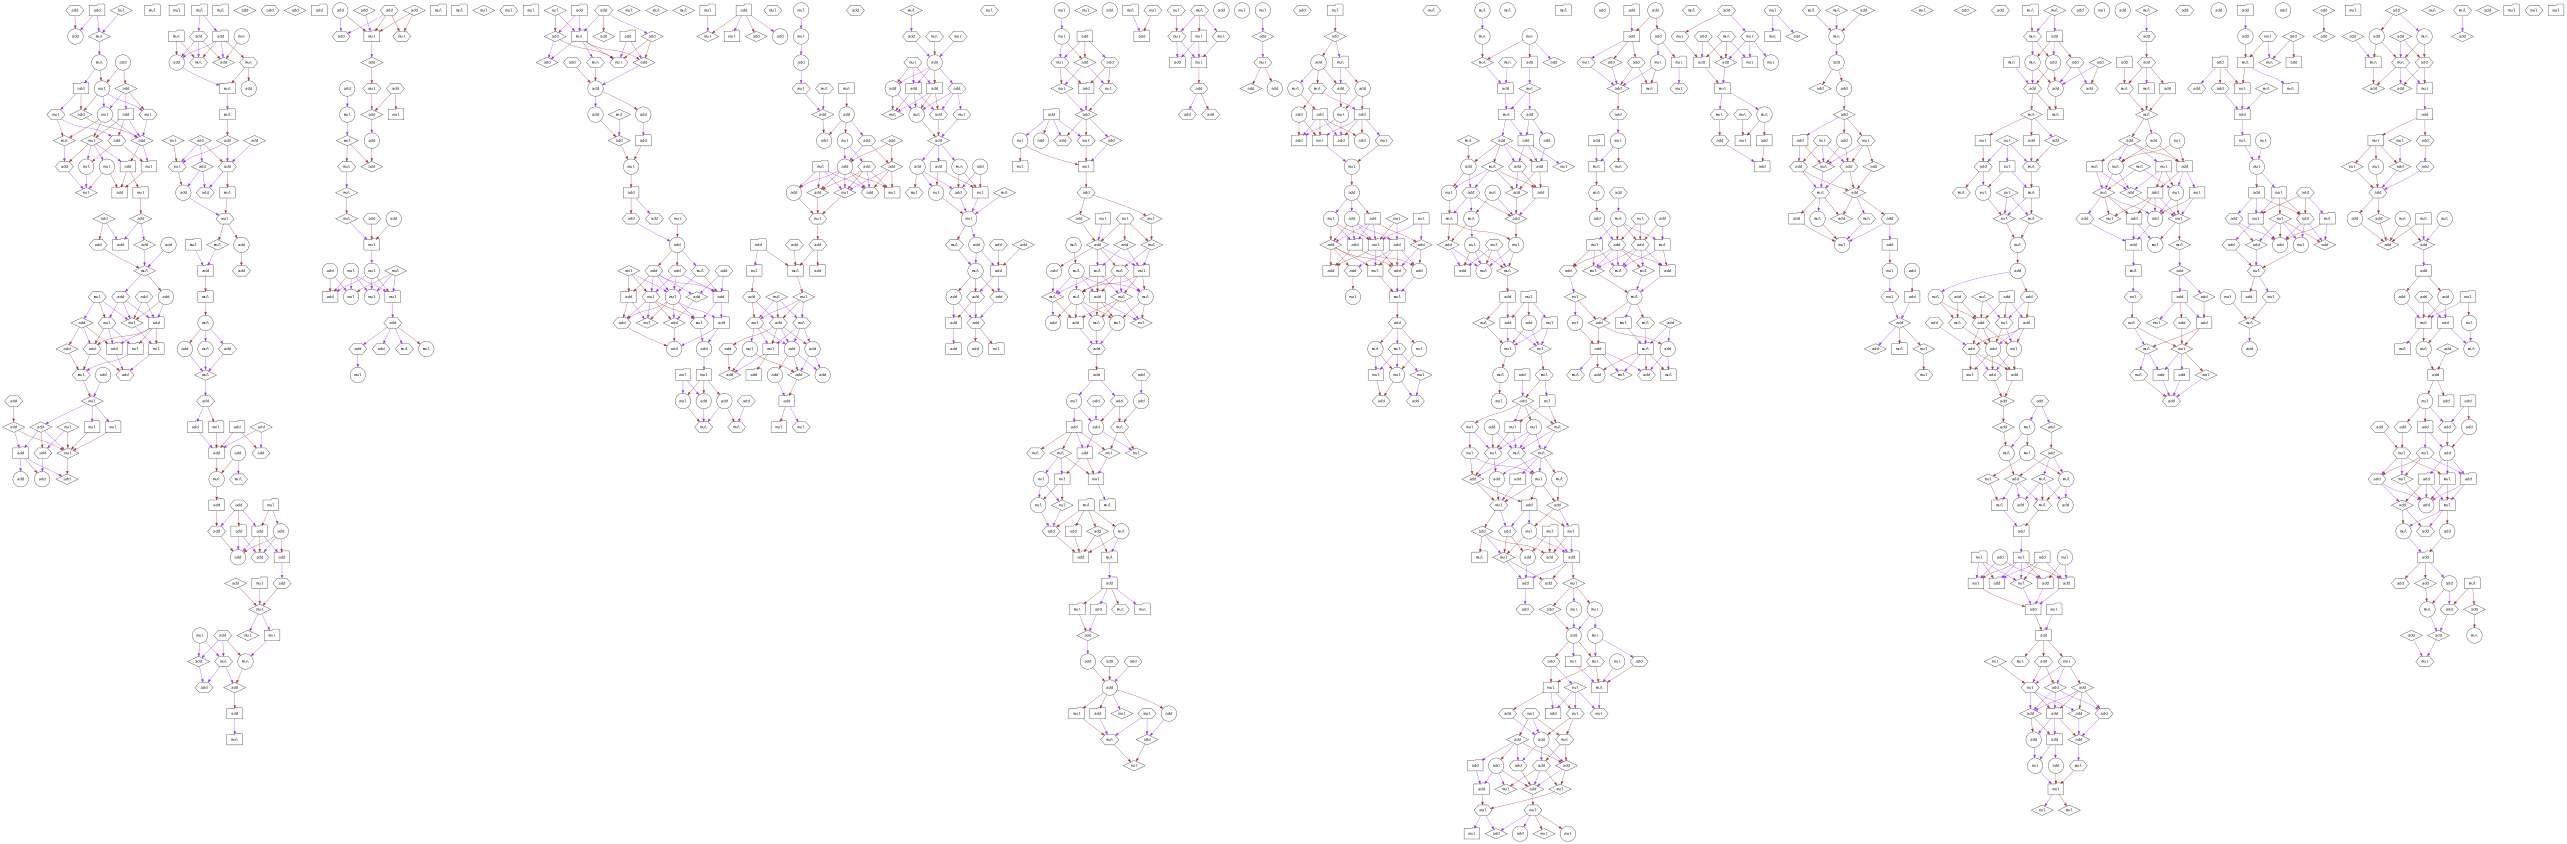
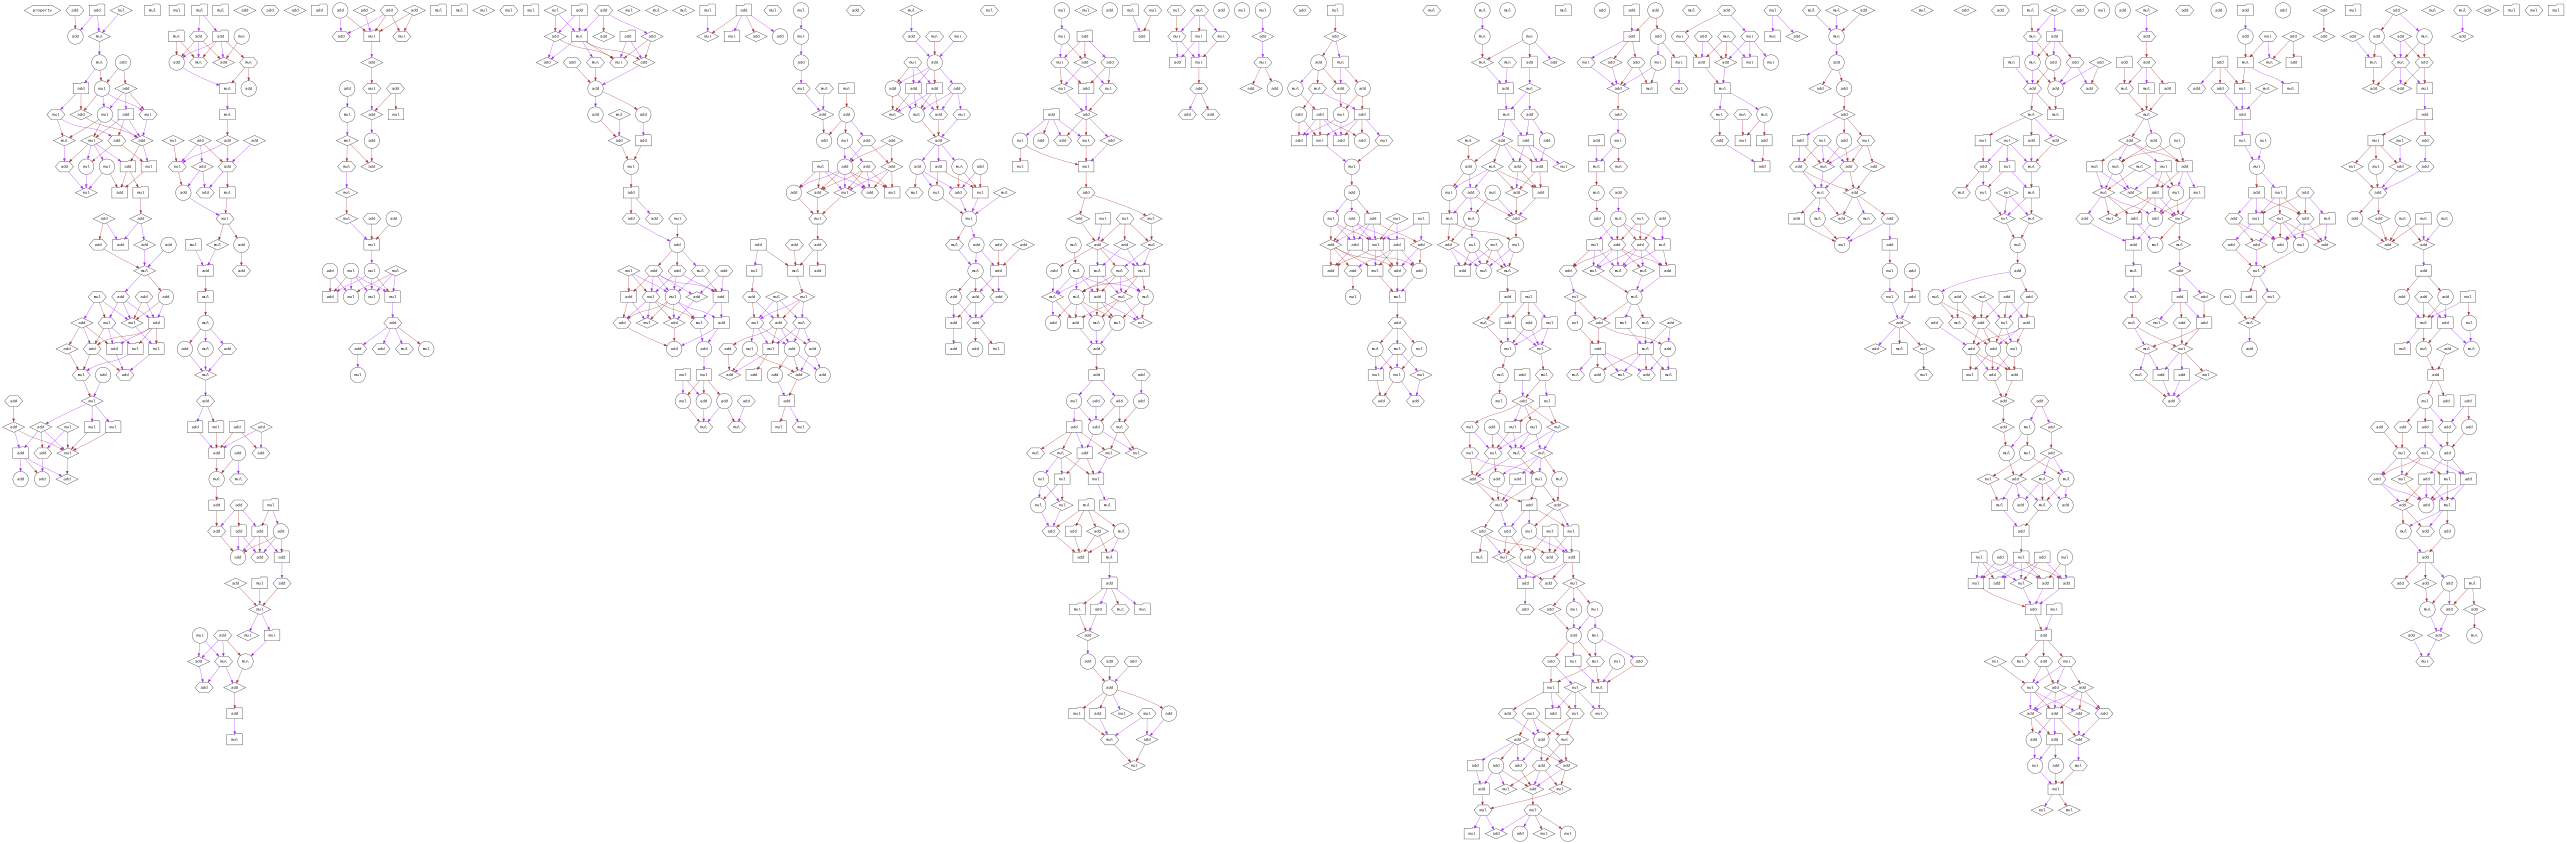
none -> (42, 10)
